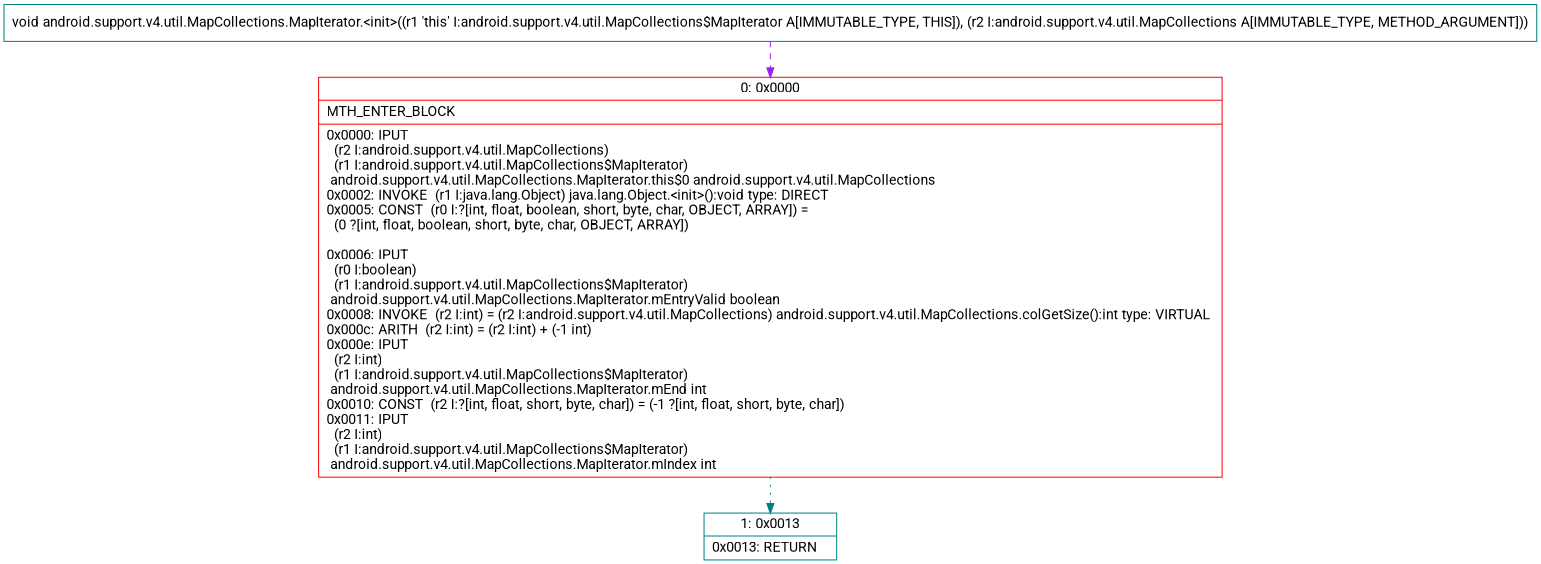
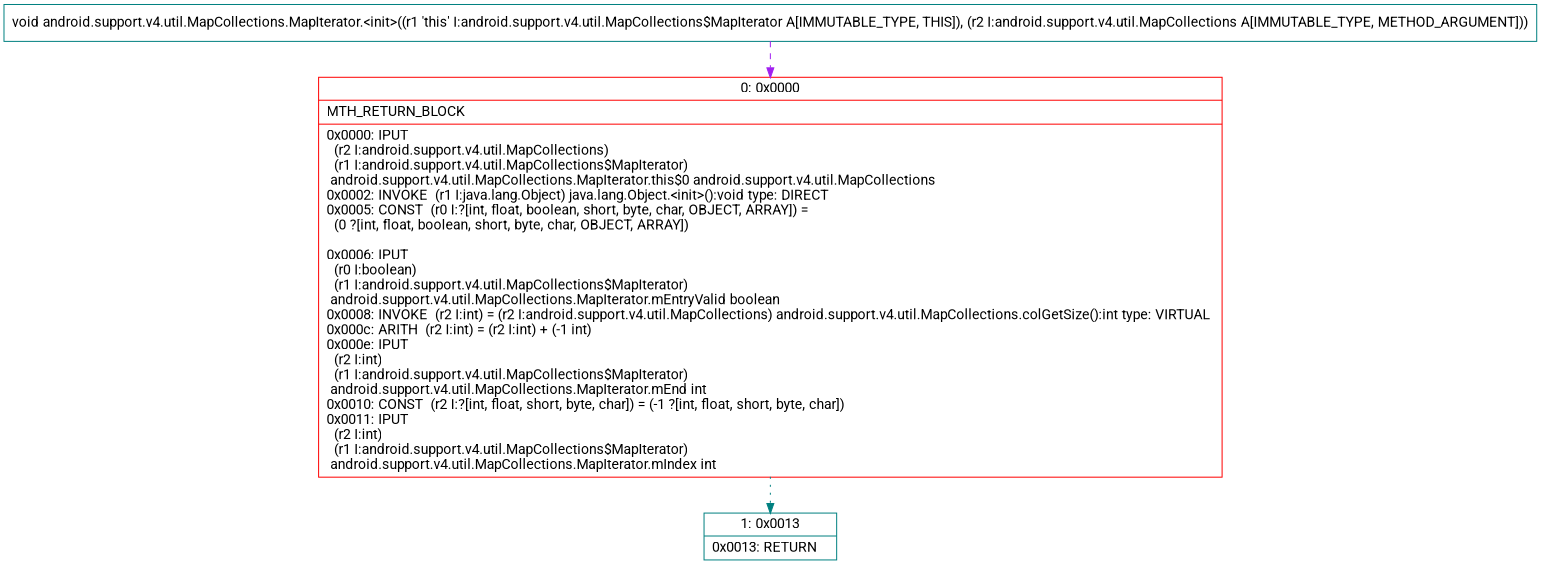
(391, 112) -> (396, 112)
